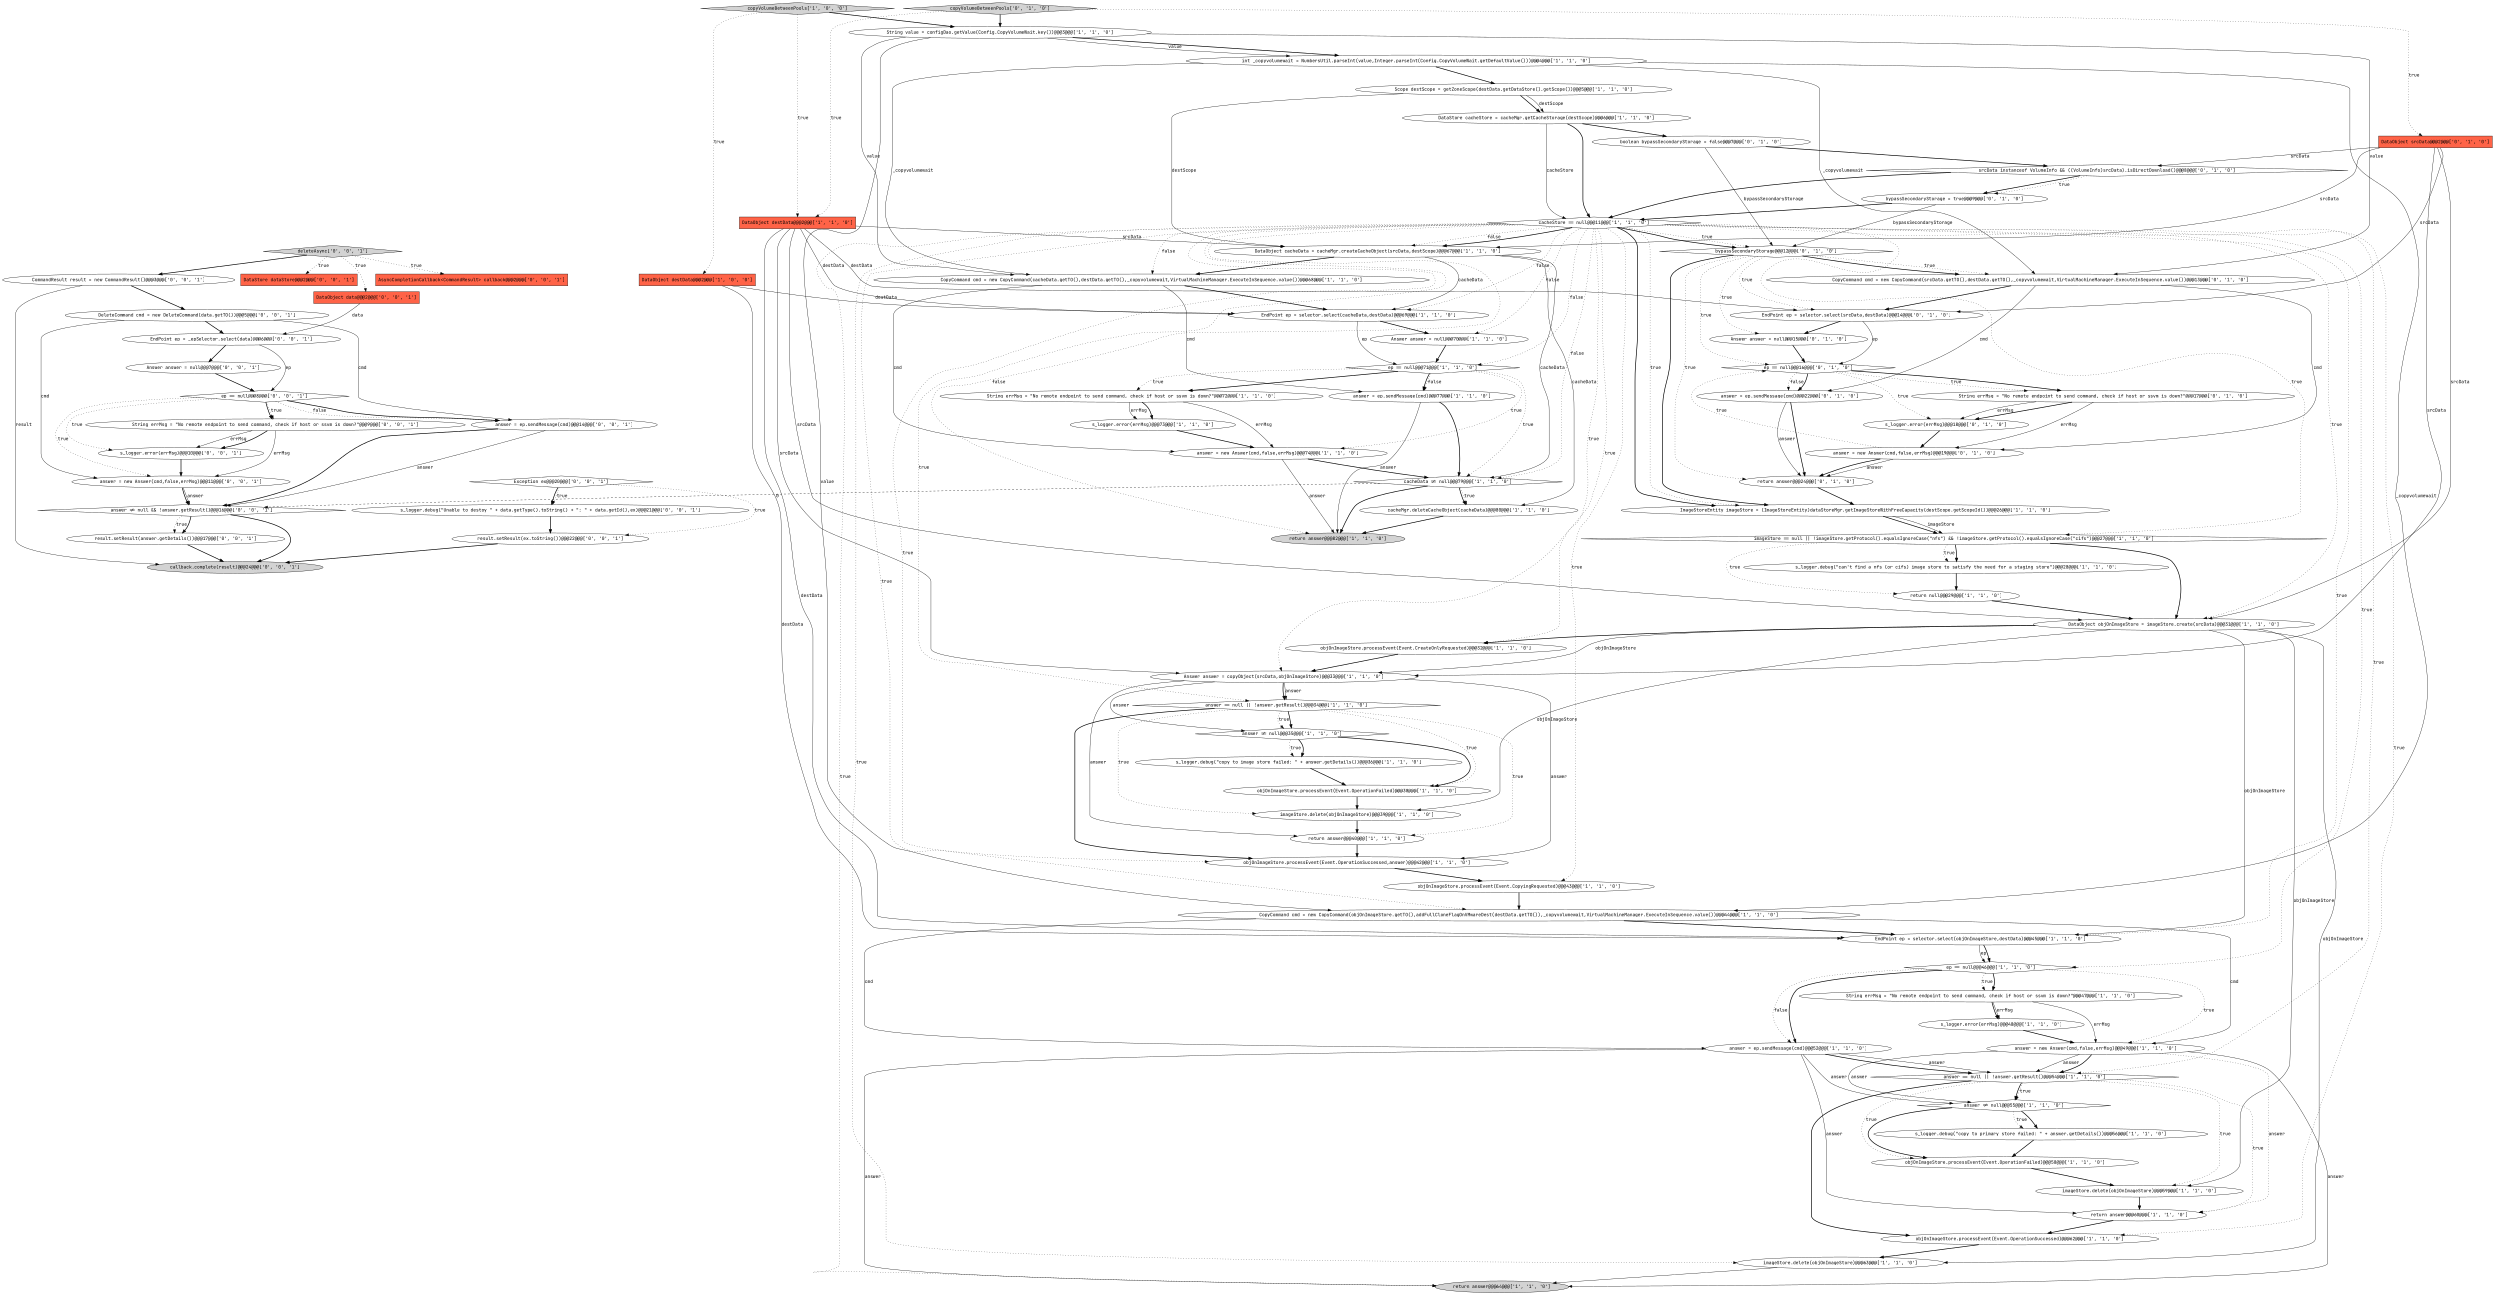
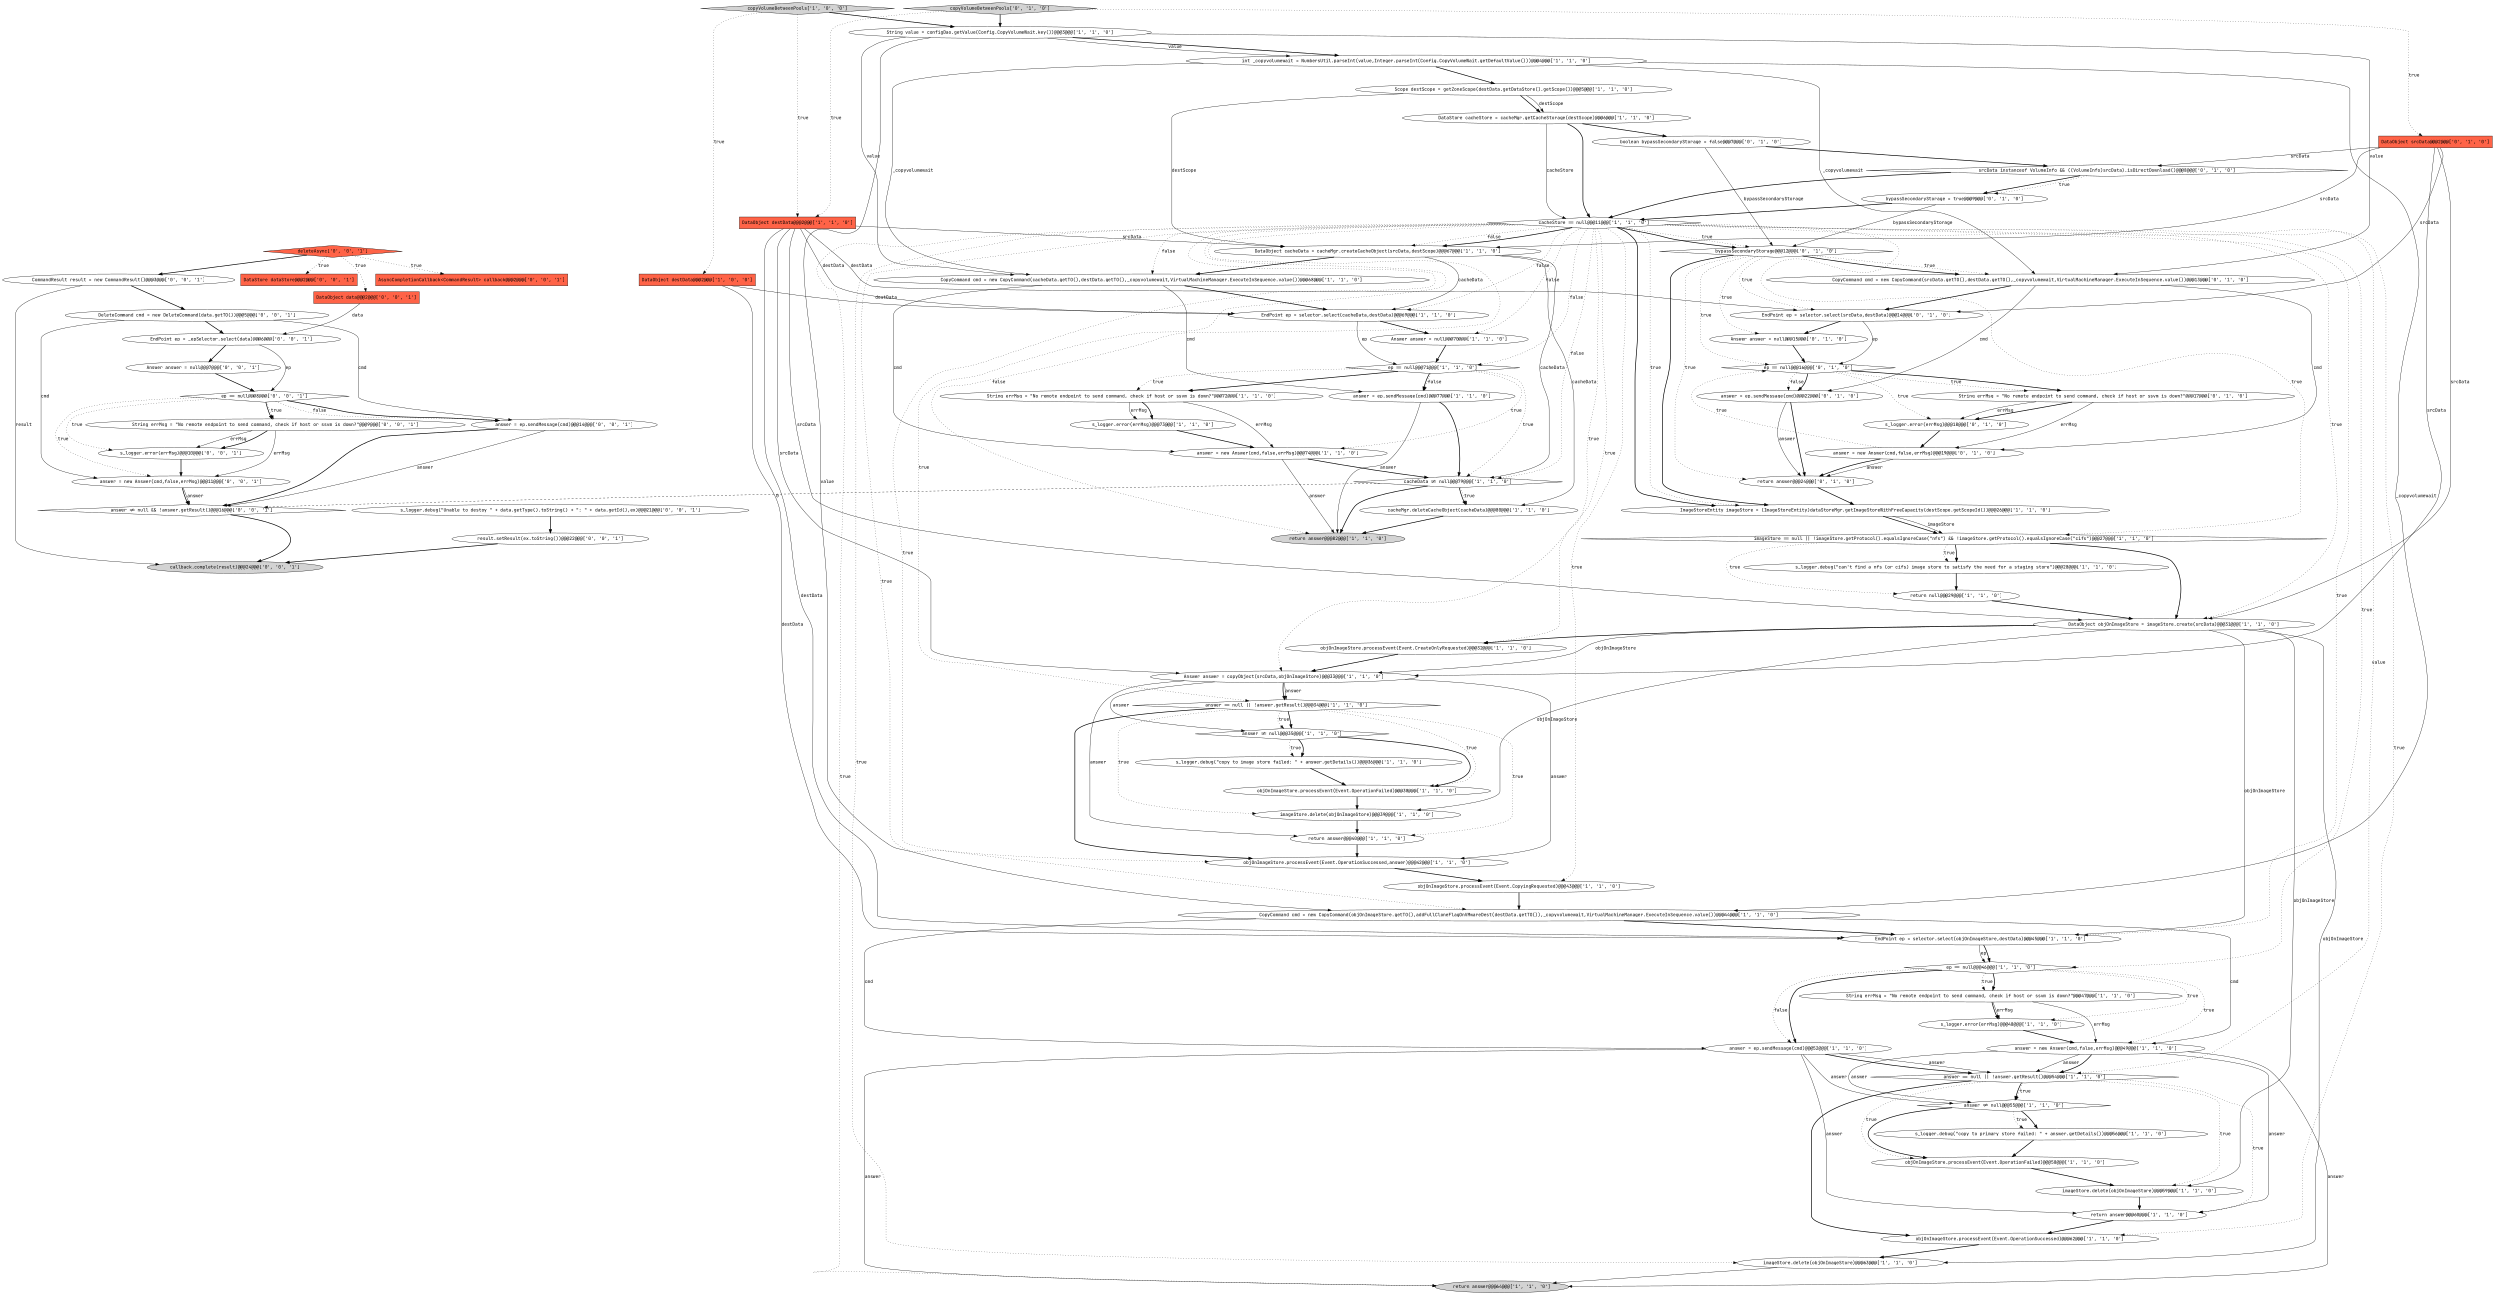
(333, 251) -> (333, 251)
(561, 482) -> none
(176, 539) -> none
(2379, 663) -> (2379, 663)
none -> (2184, 990)
(2269, 1114) -> (2269, 1114)
